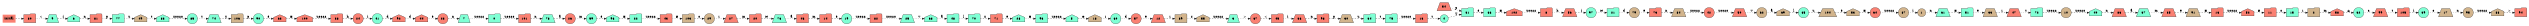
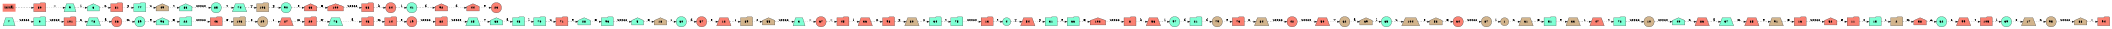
(1602, 11) -> (1185, 20)
(1943, 13) -> (1526, 22)
(1454, 16) -> (1015, 22)
(453, 19) -> none
(847, 19) -> (412, 22)
